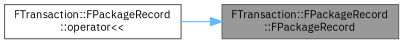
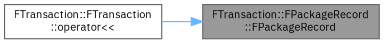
(93, 22) -> (83, 22)
